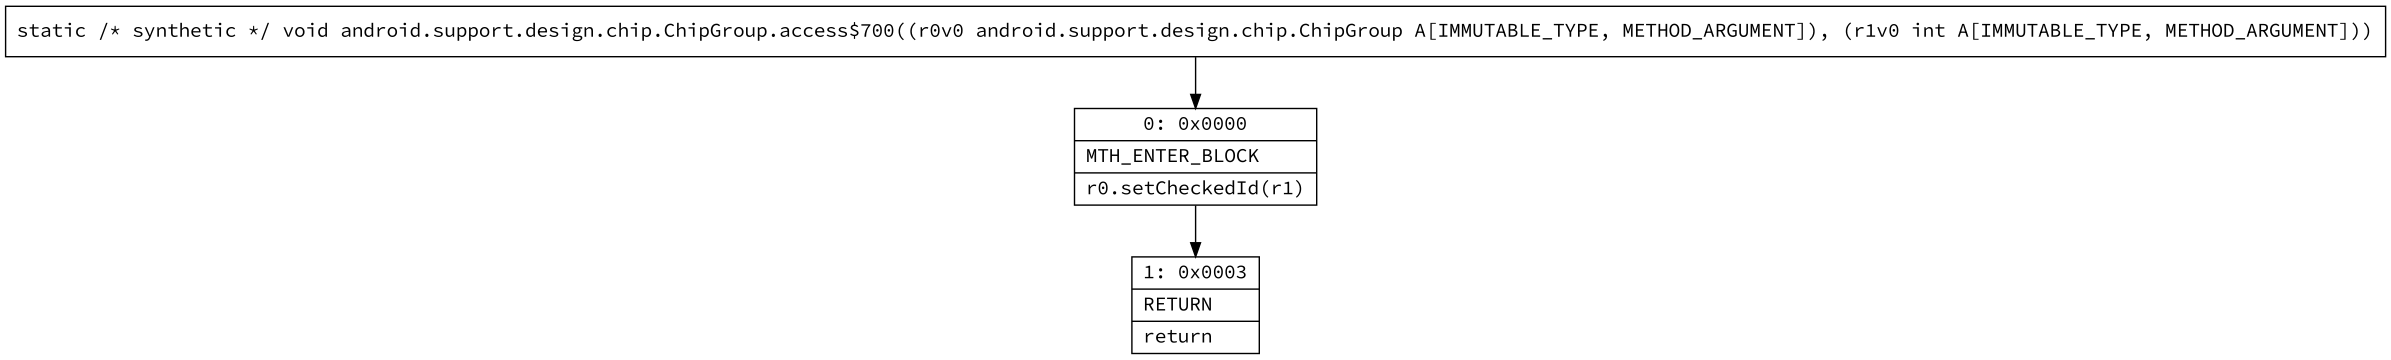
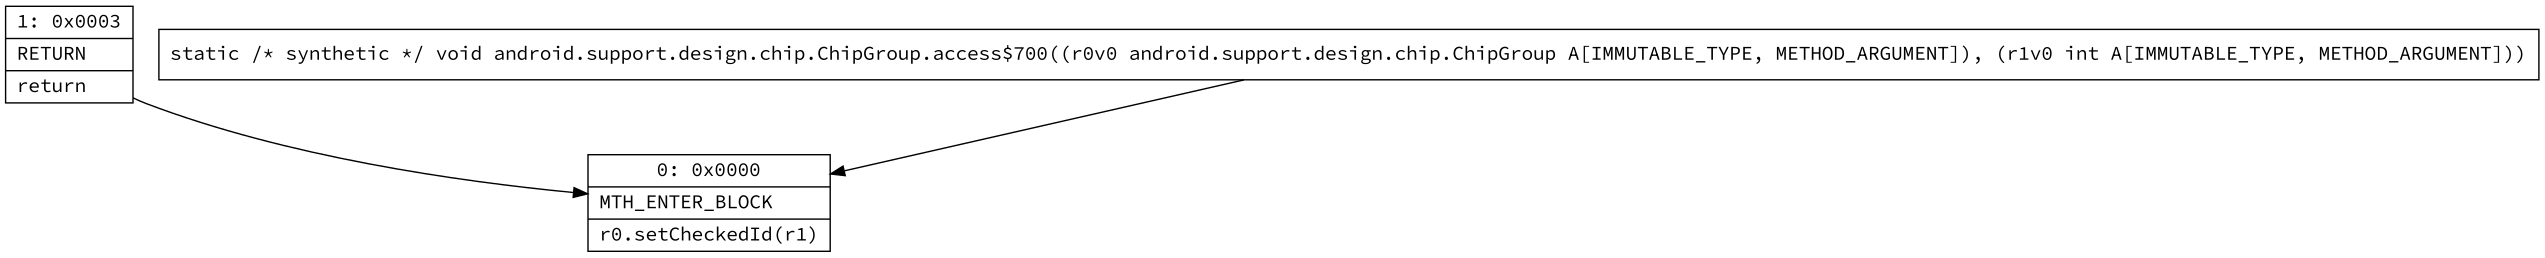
(1196, 224) -> (350, 160)
